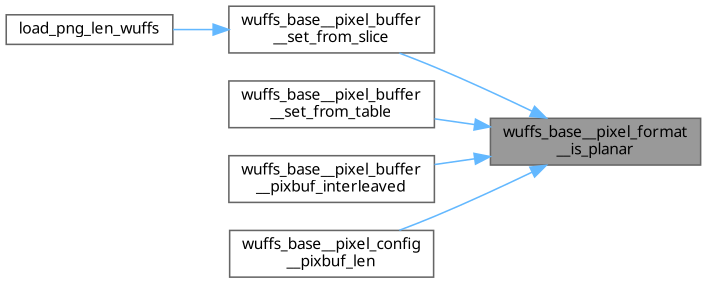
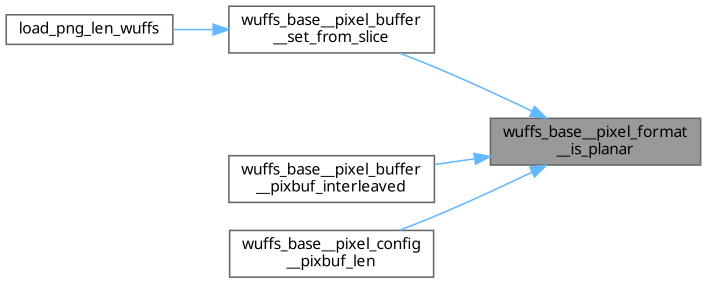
(332, 104) -> none
